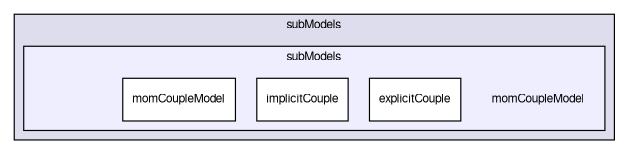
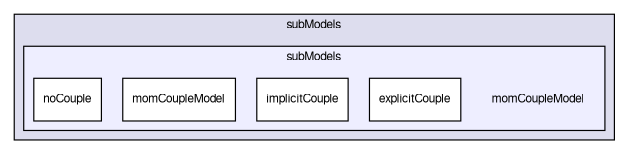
none -> (68, 100)
